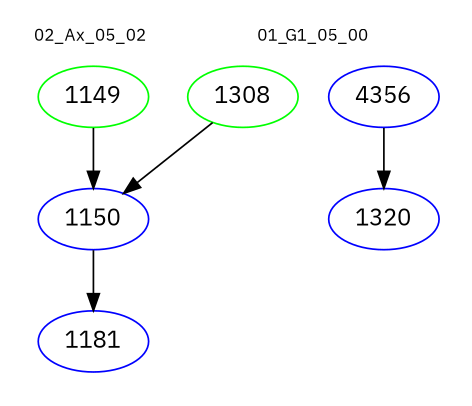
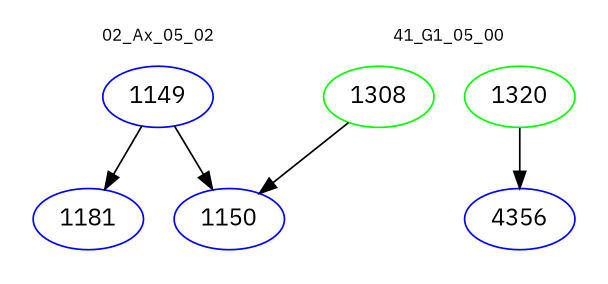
(313, 37) -> (449, 37)
(93, 97) -> (158, 97)
(384, 150) -> (520, 150)
(384, 219) -> (520, 97)
(93, 272) -> (128, 150)
